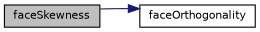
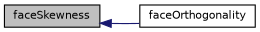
(114, 9) -> (125, 24)
